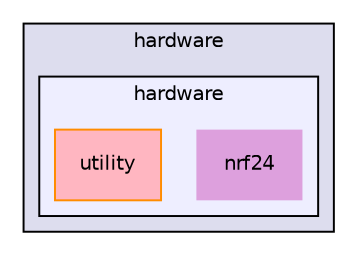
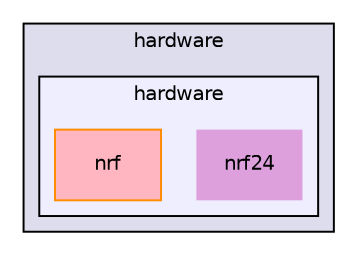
(108, 165) -> (108, 165)
